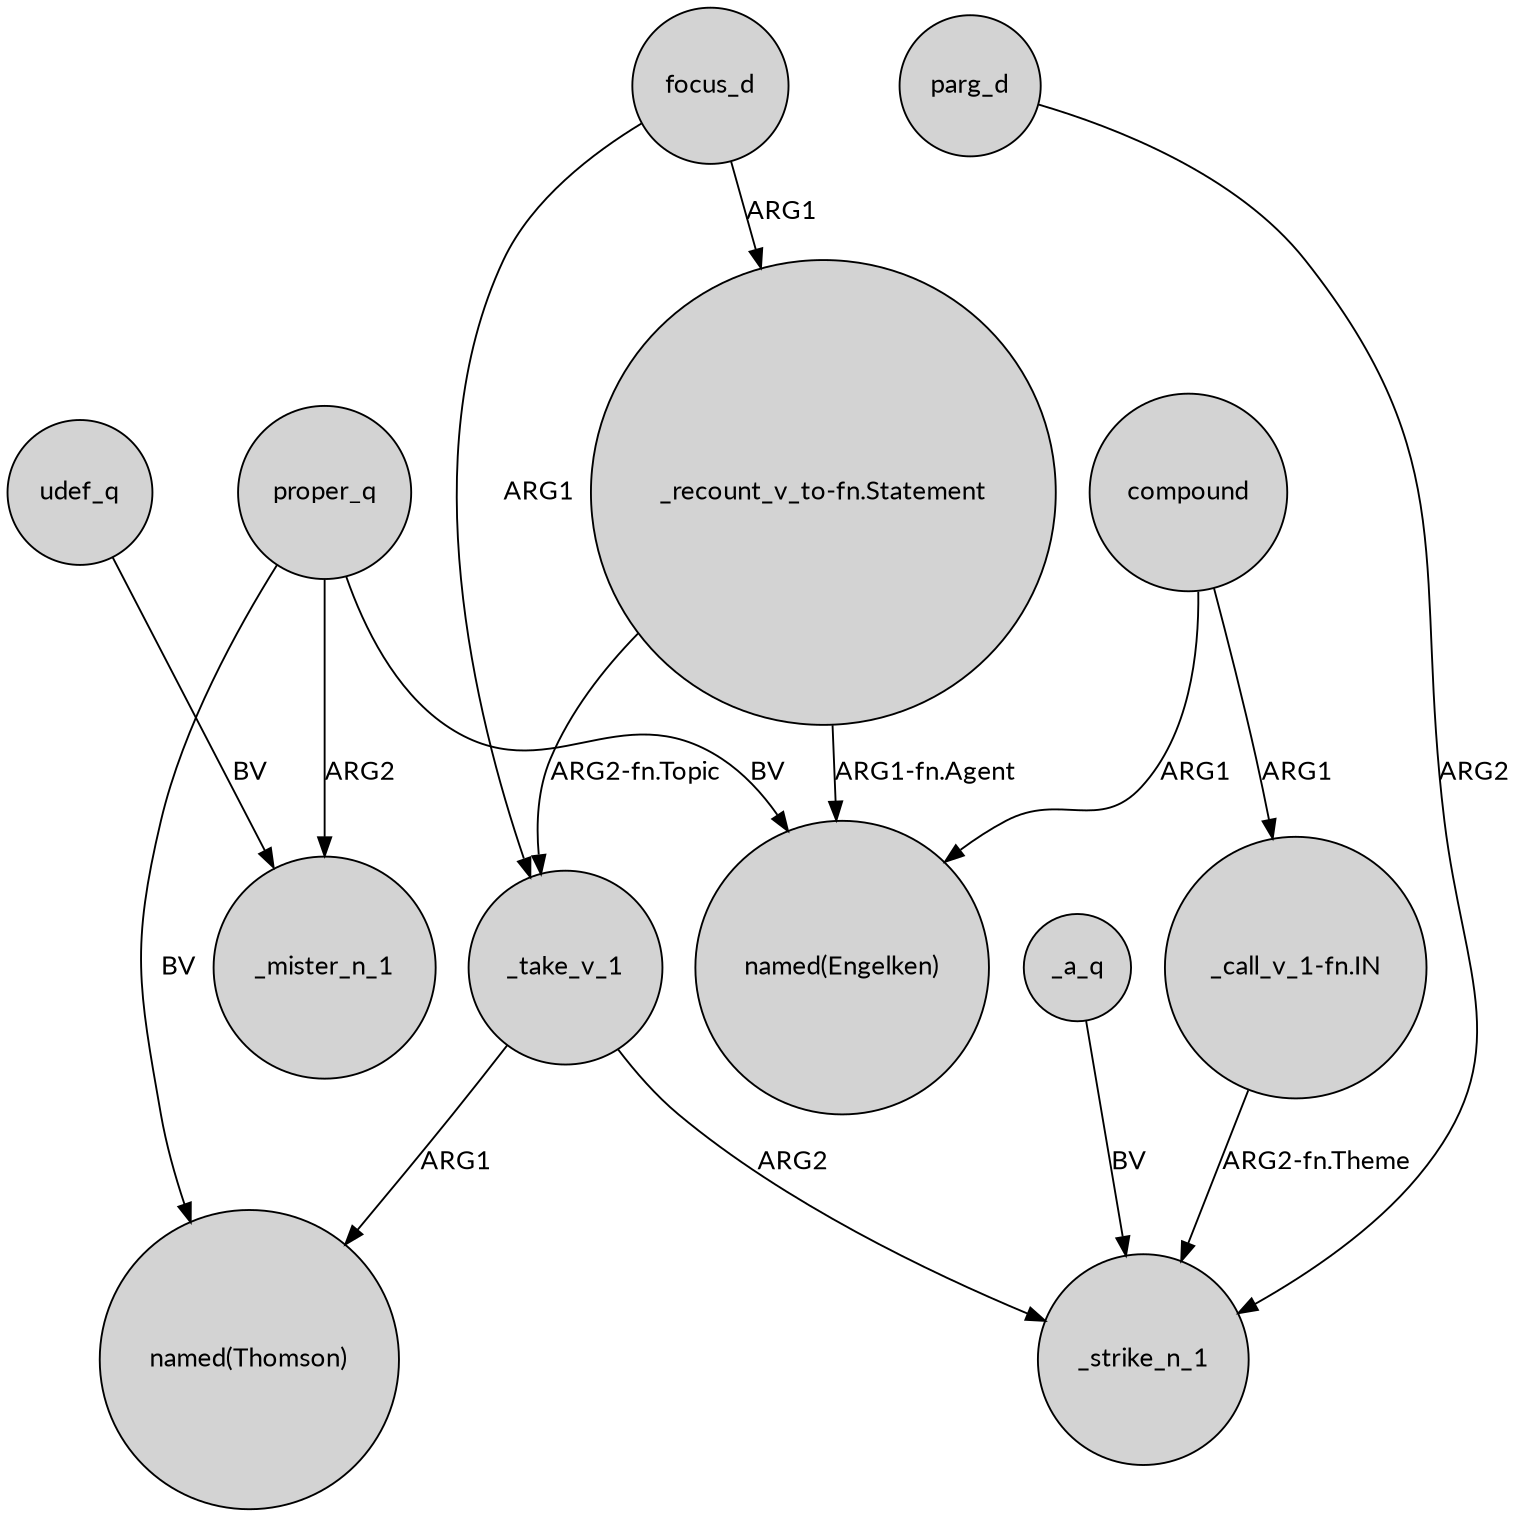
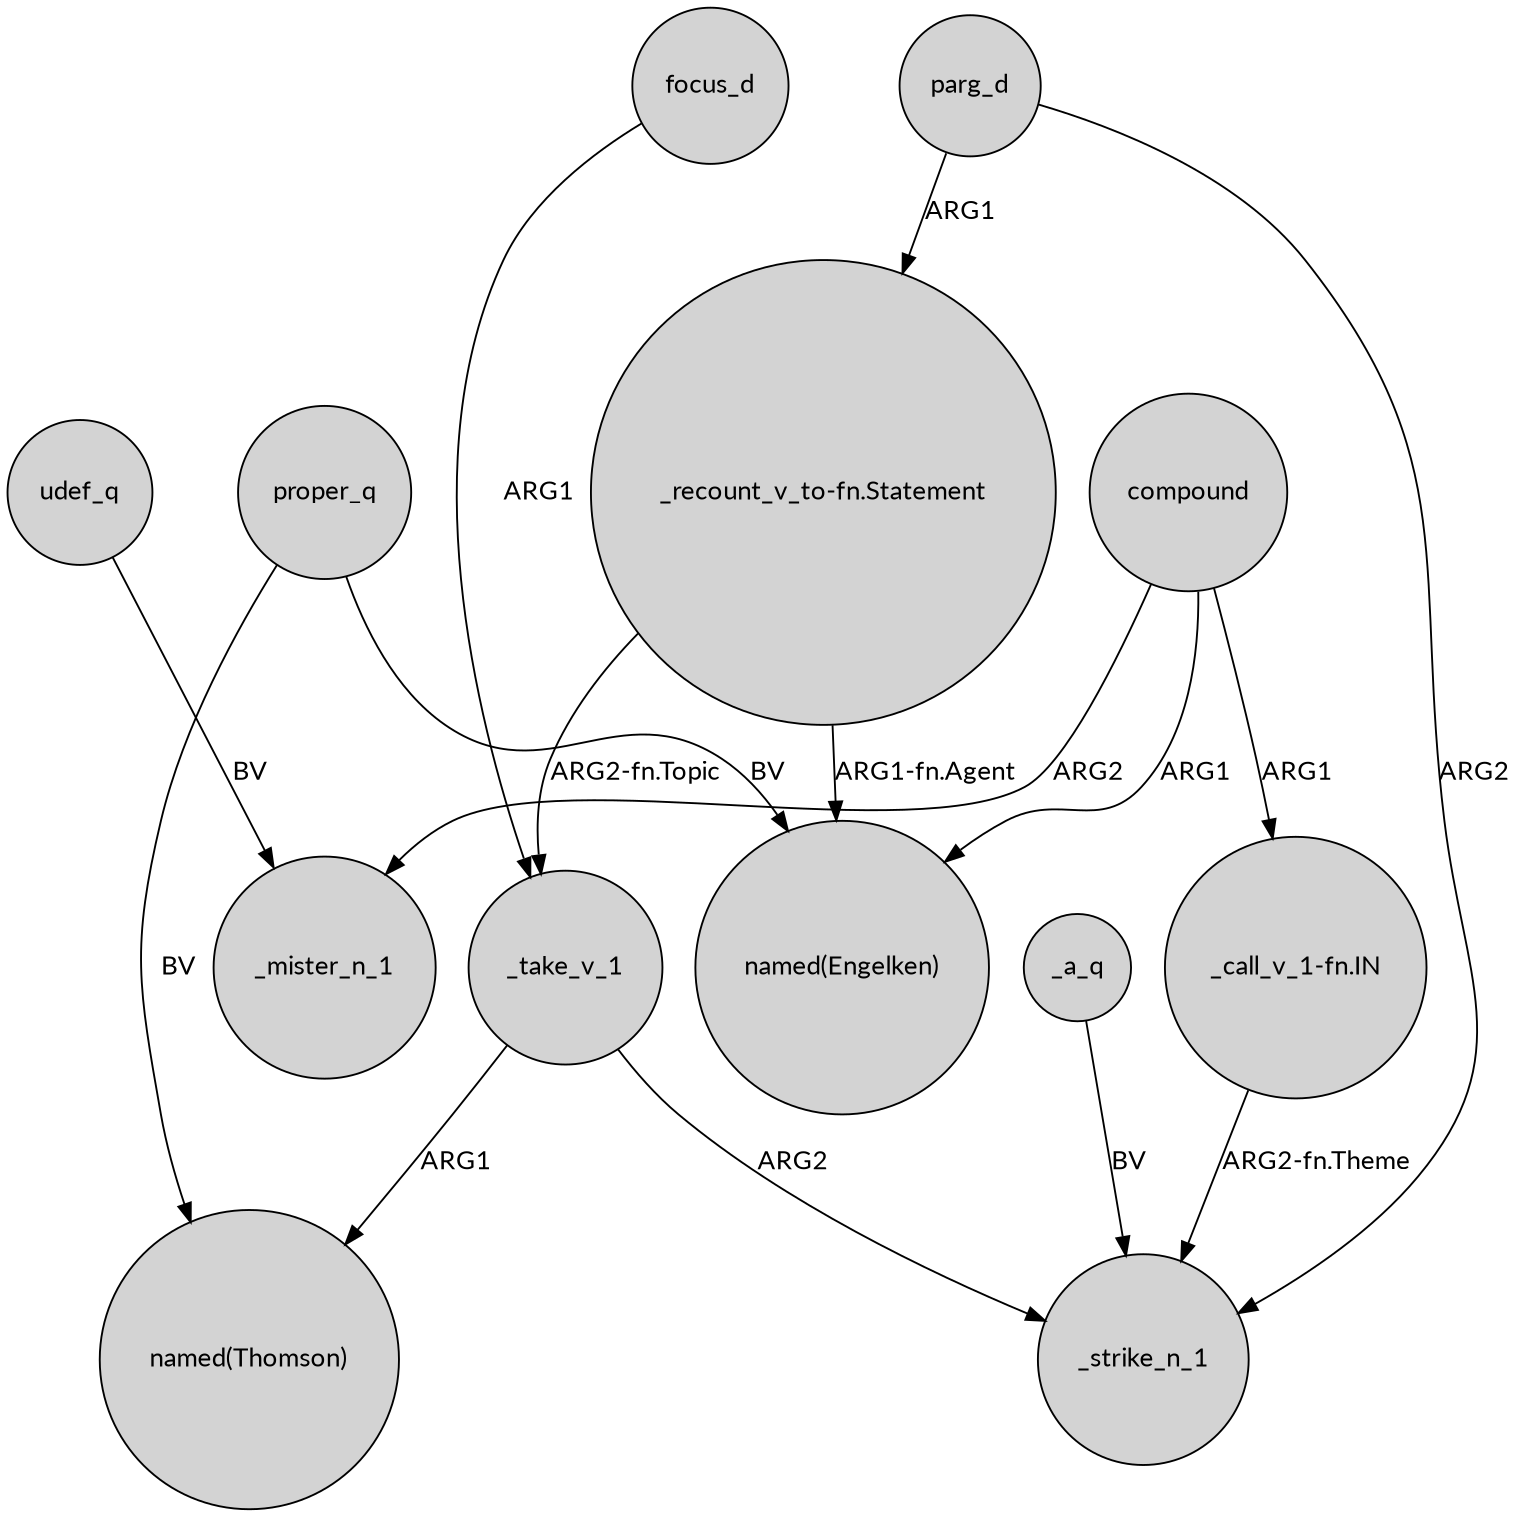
(743, 205) -> (928, 204)
(325, 708) -> (826, 809)
